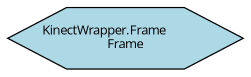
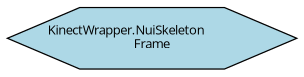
(125, 38) -> (152, 38)
